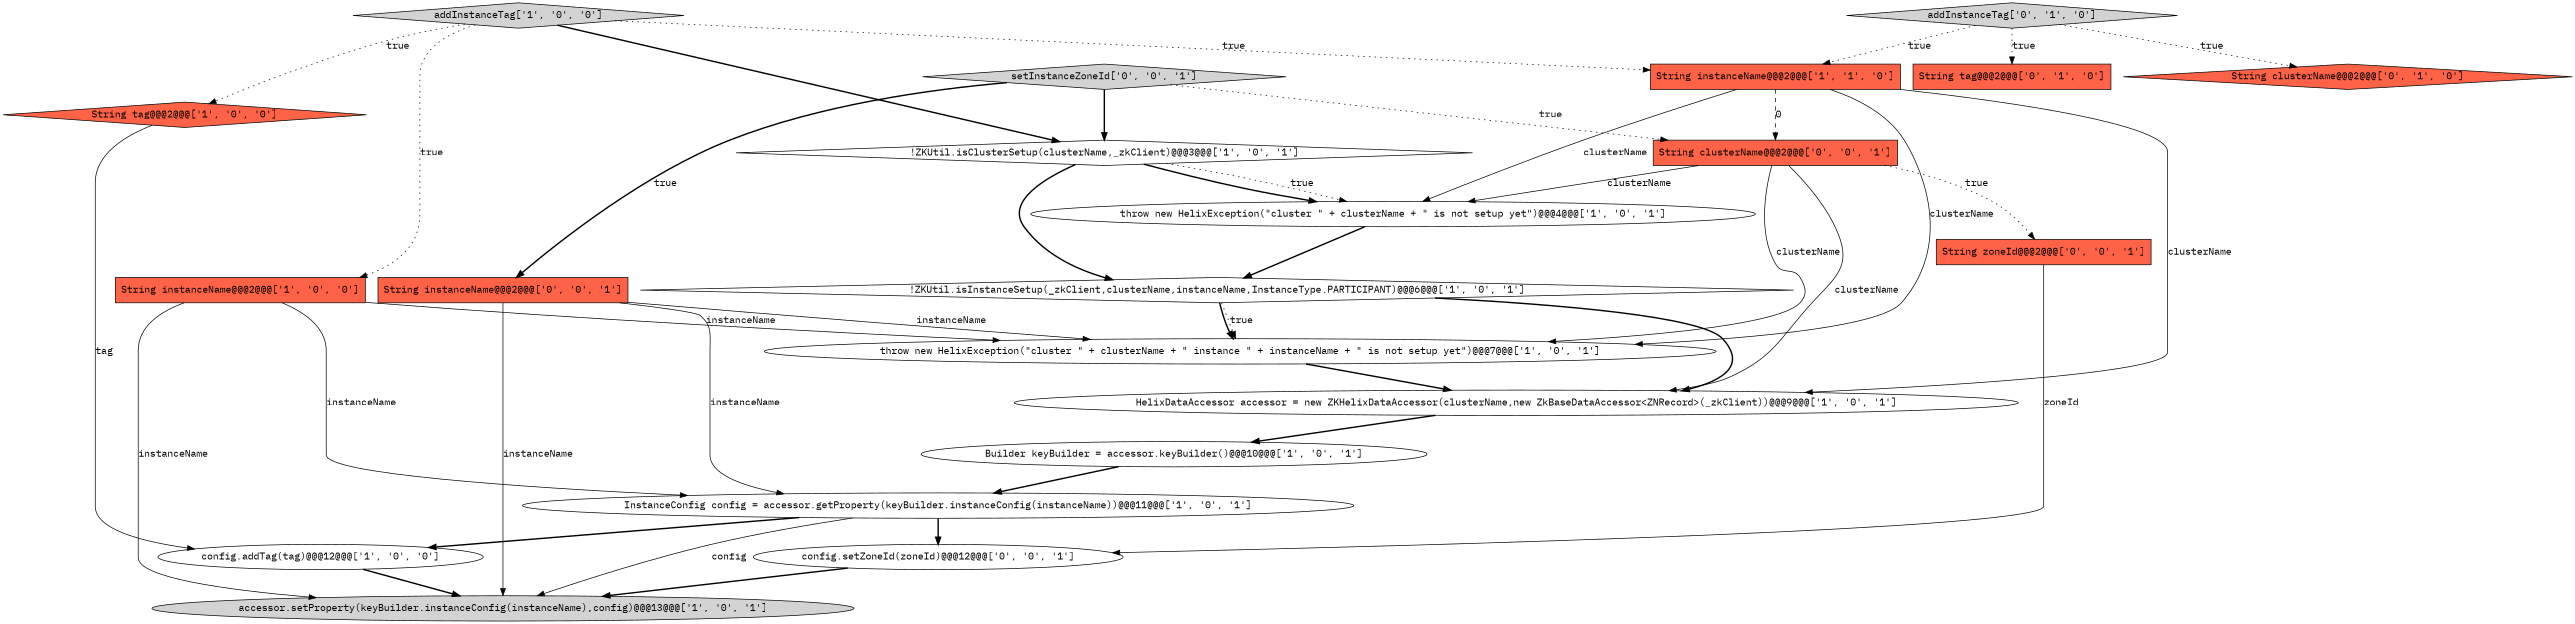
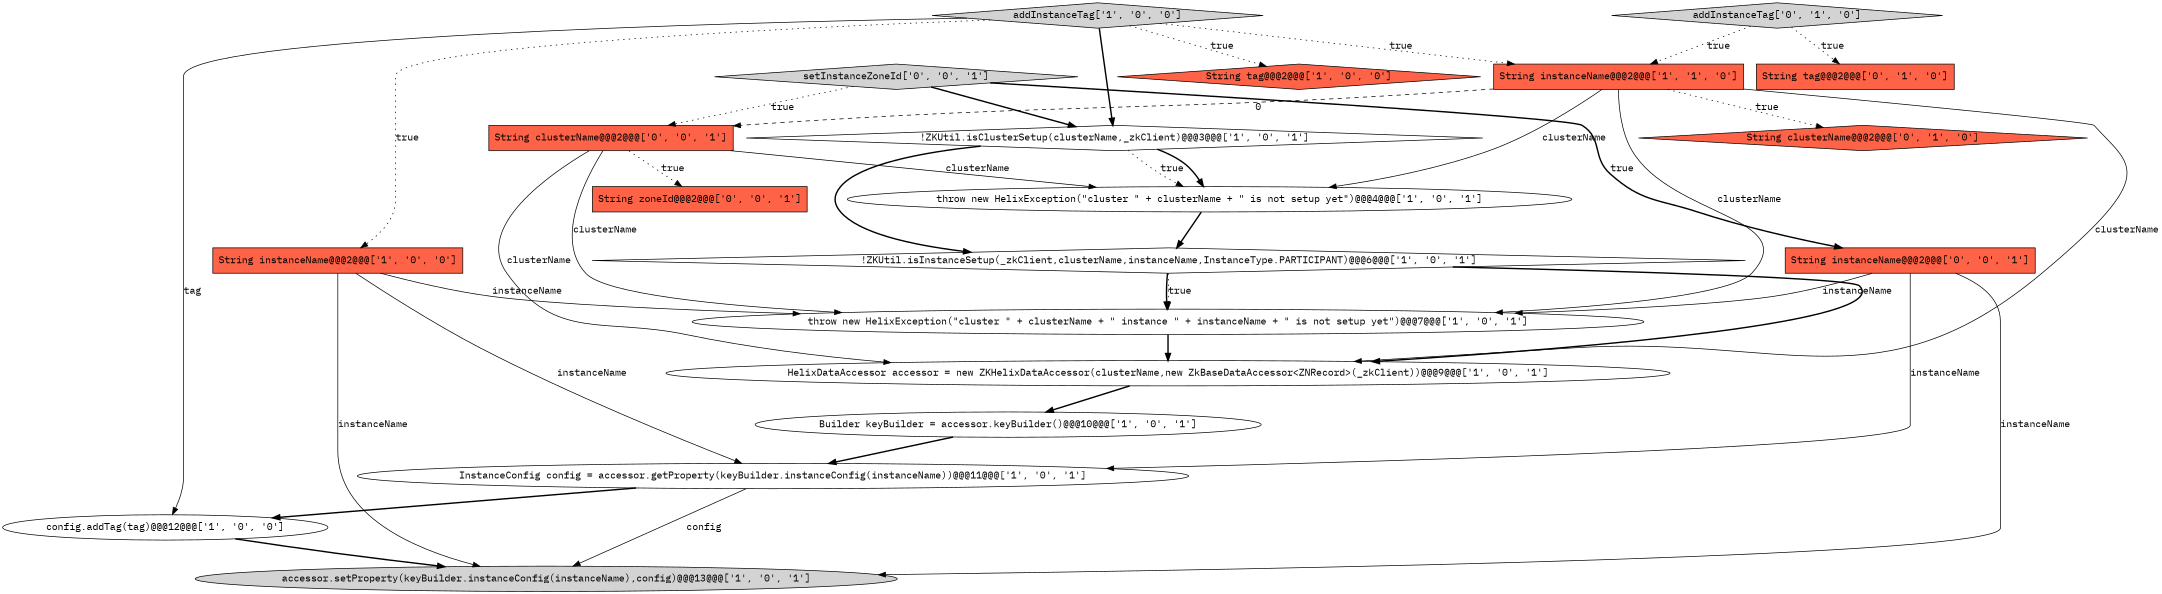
(2174, 45) -> (1742, 108)
(95, 355) -> (356, 43)
(938, 557) -> none
